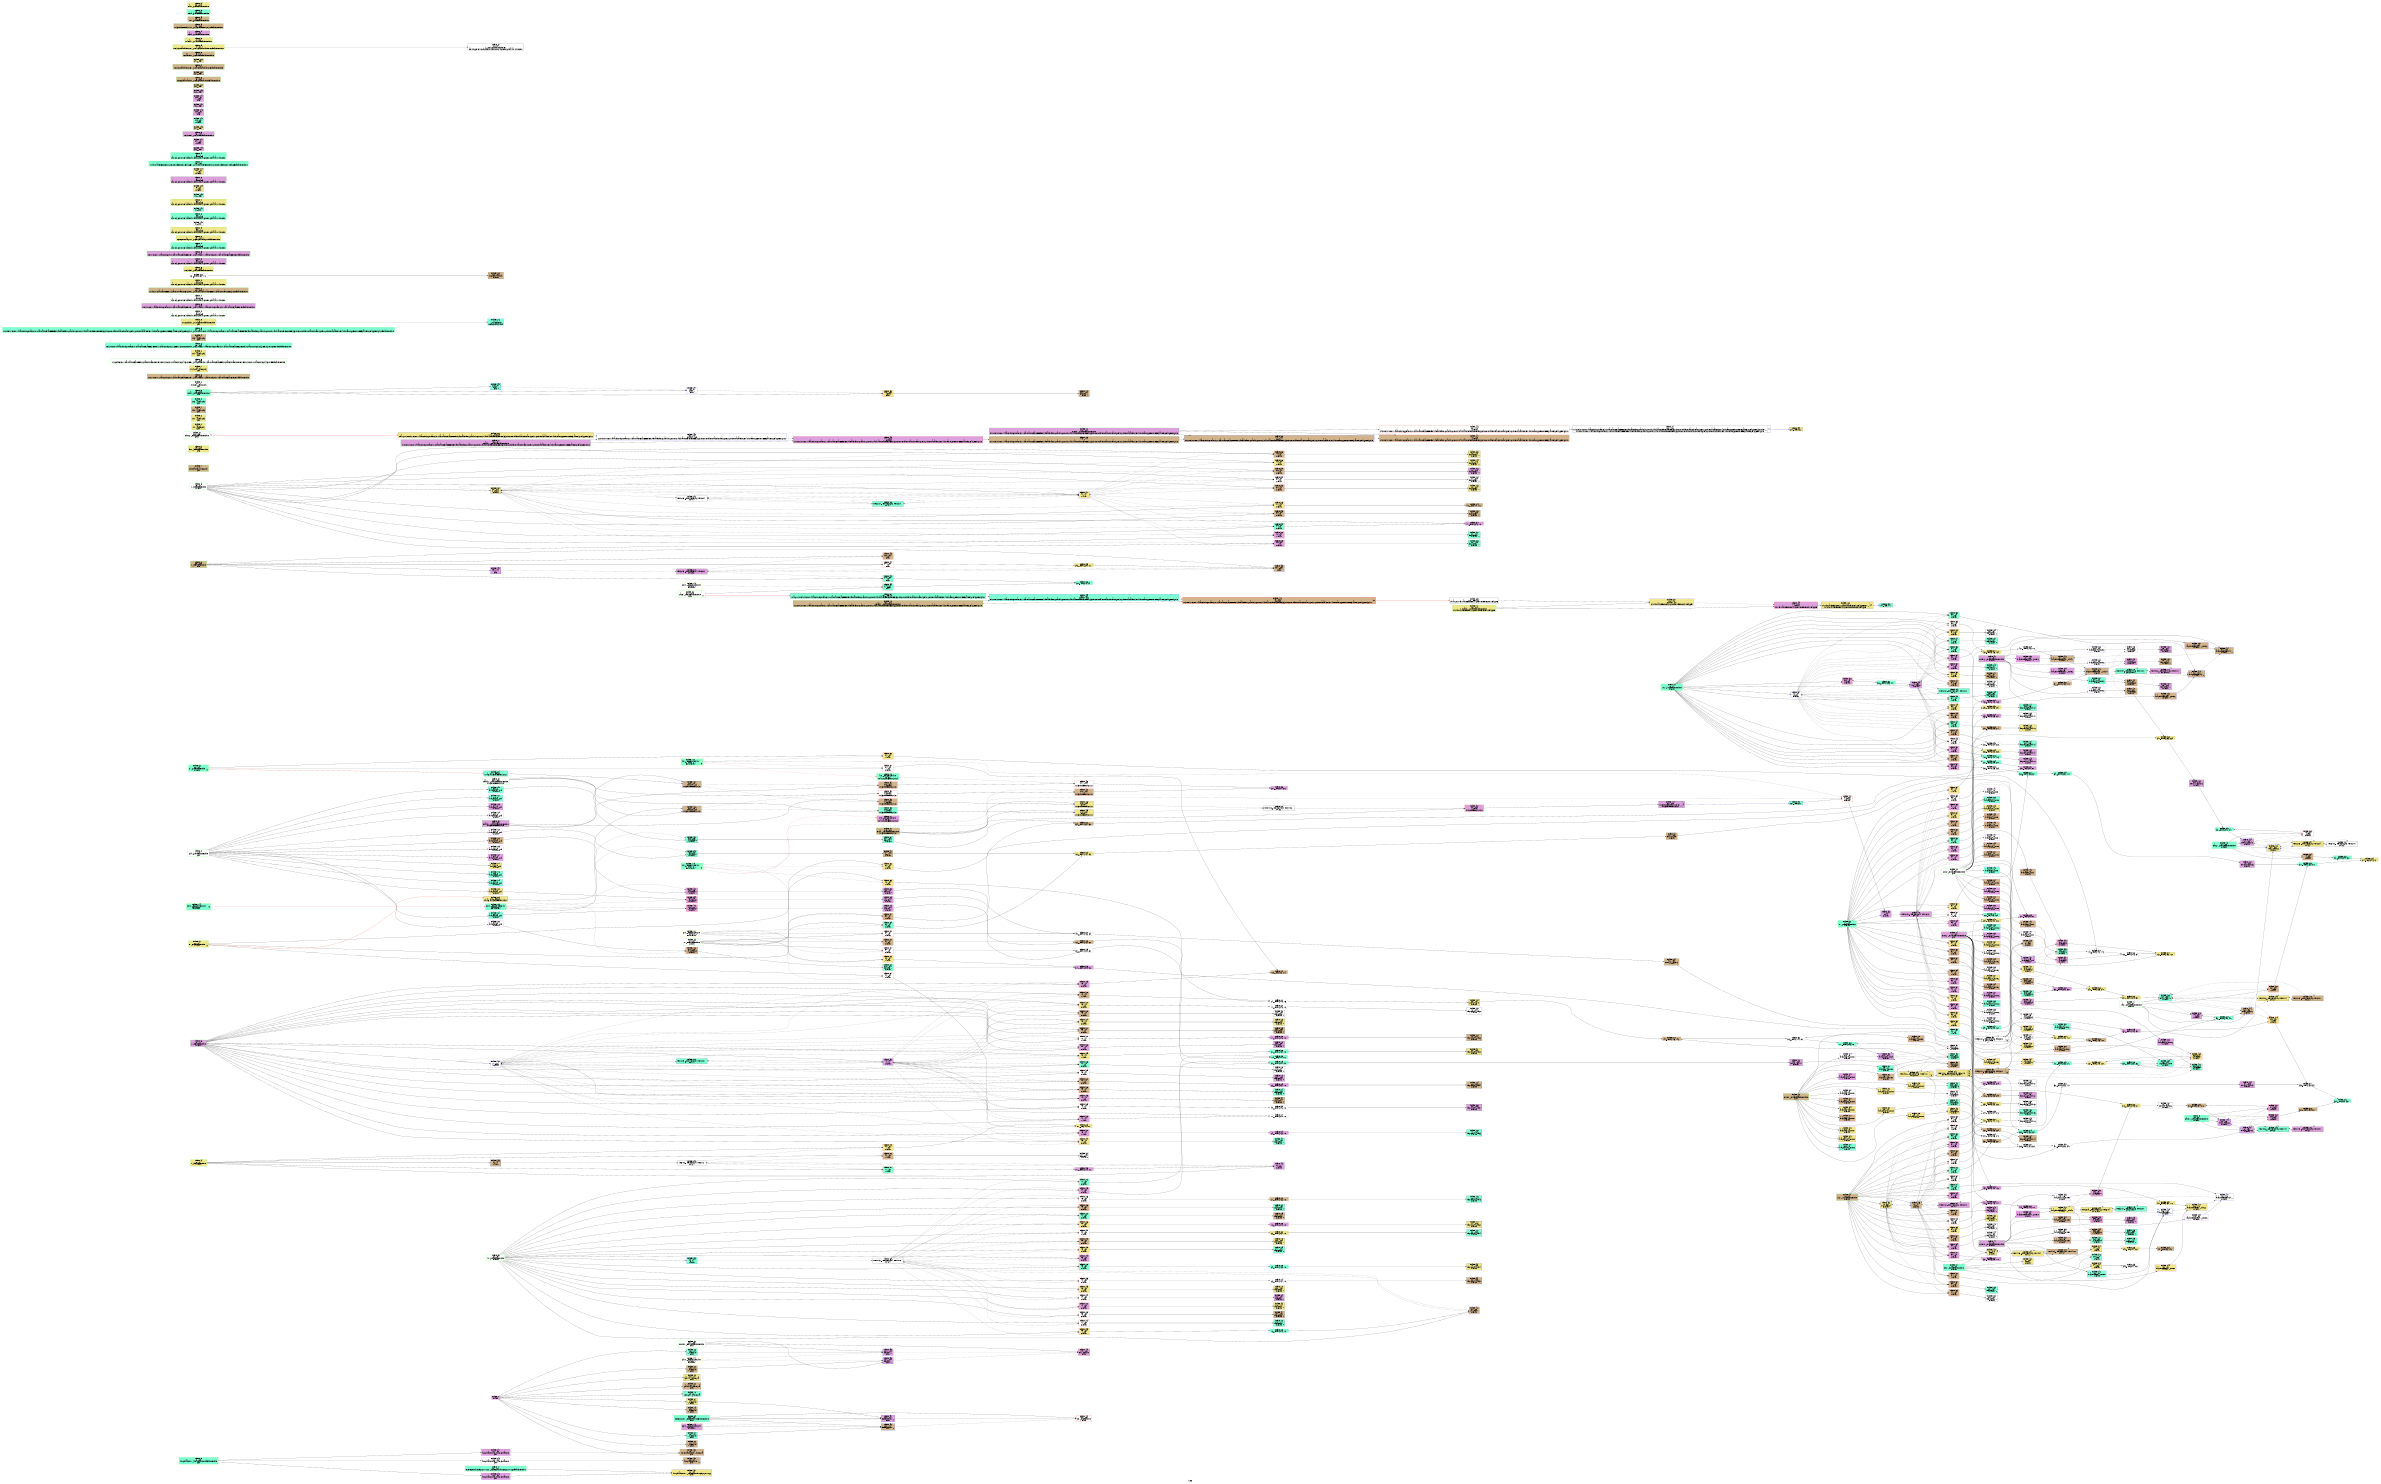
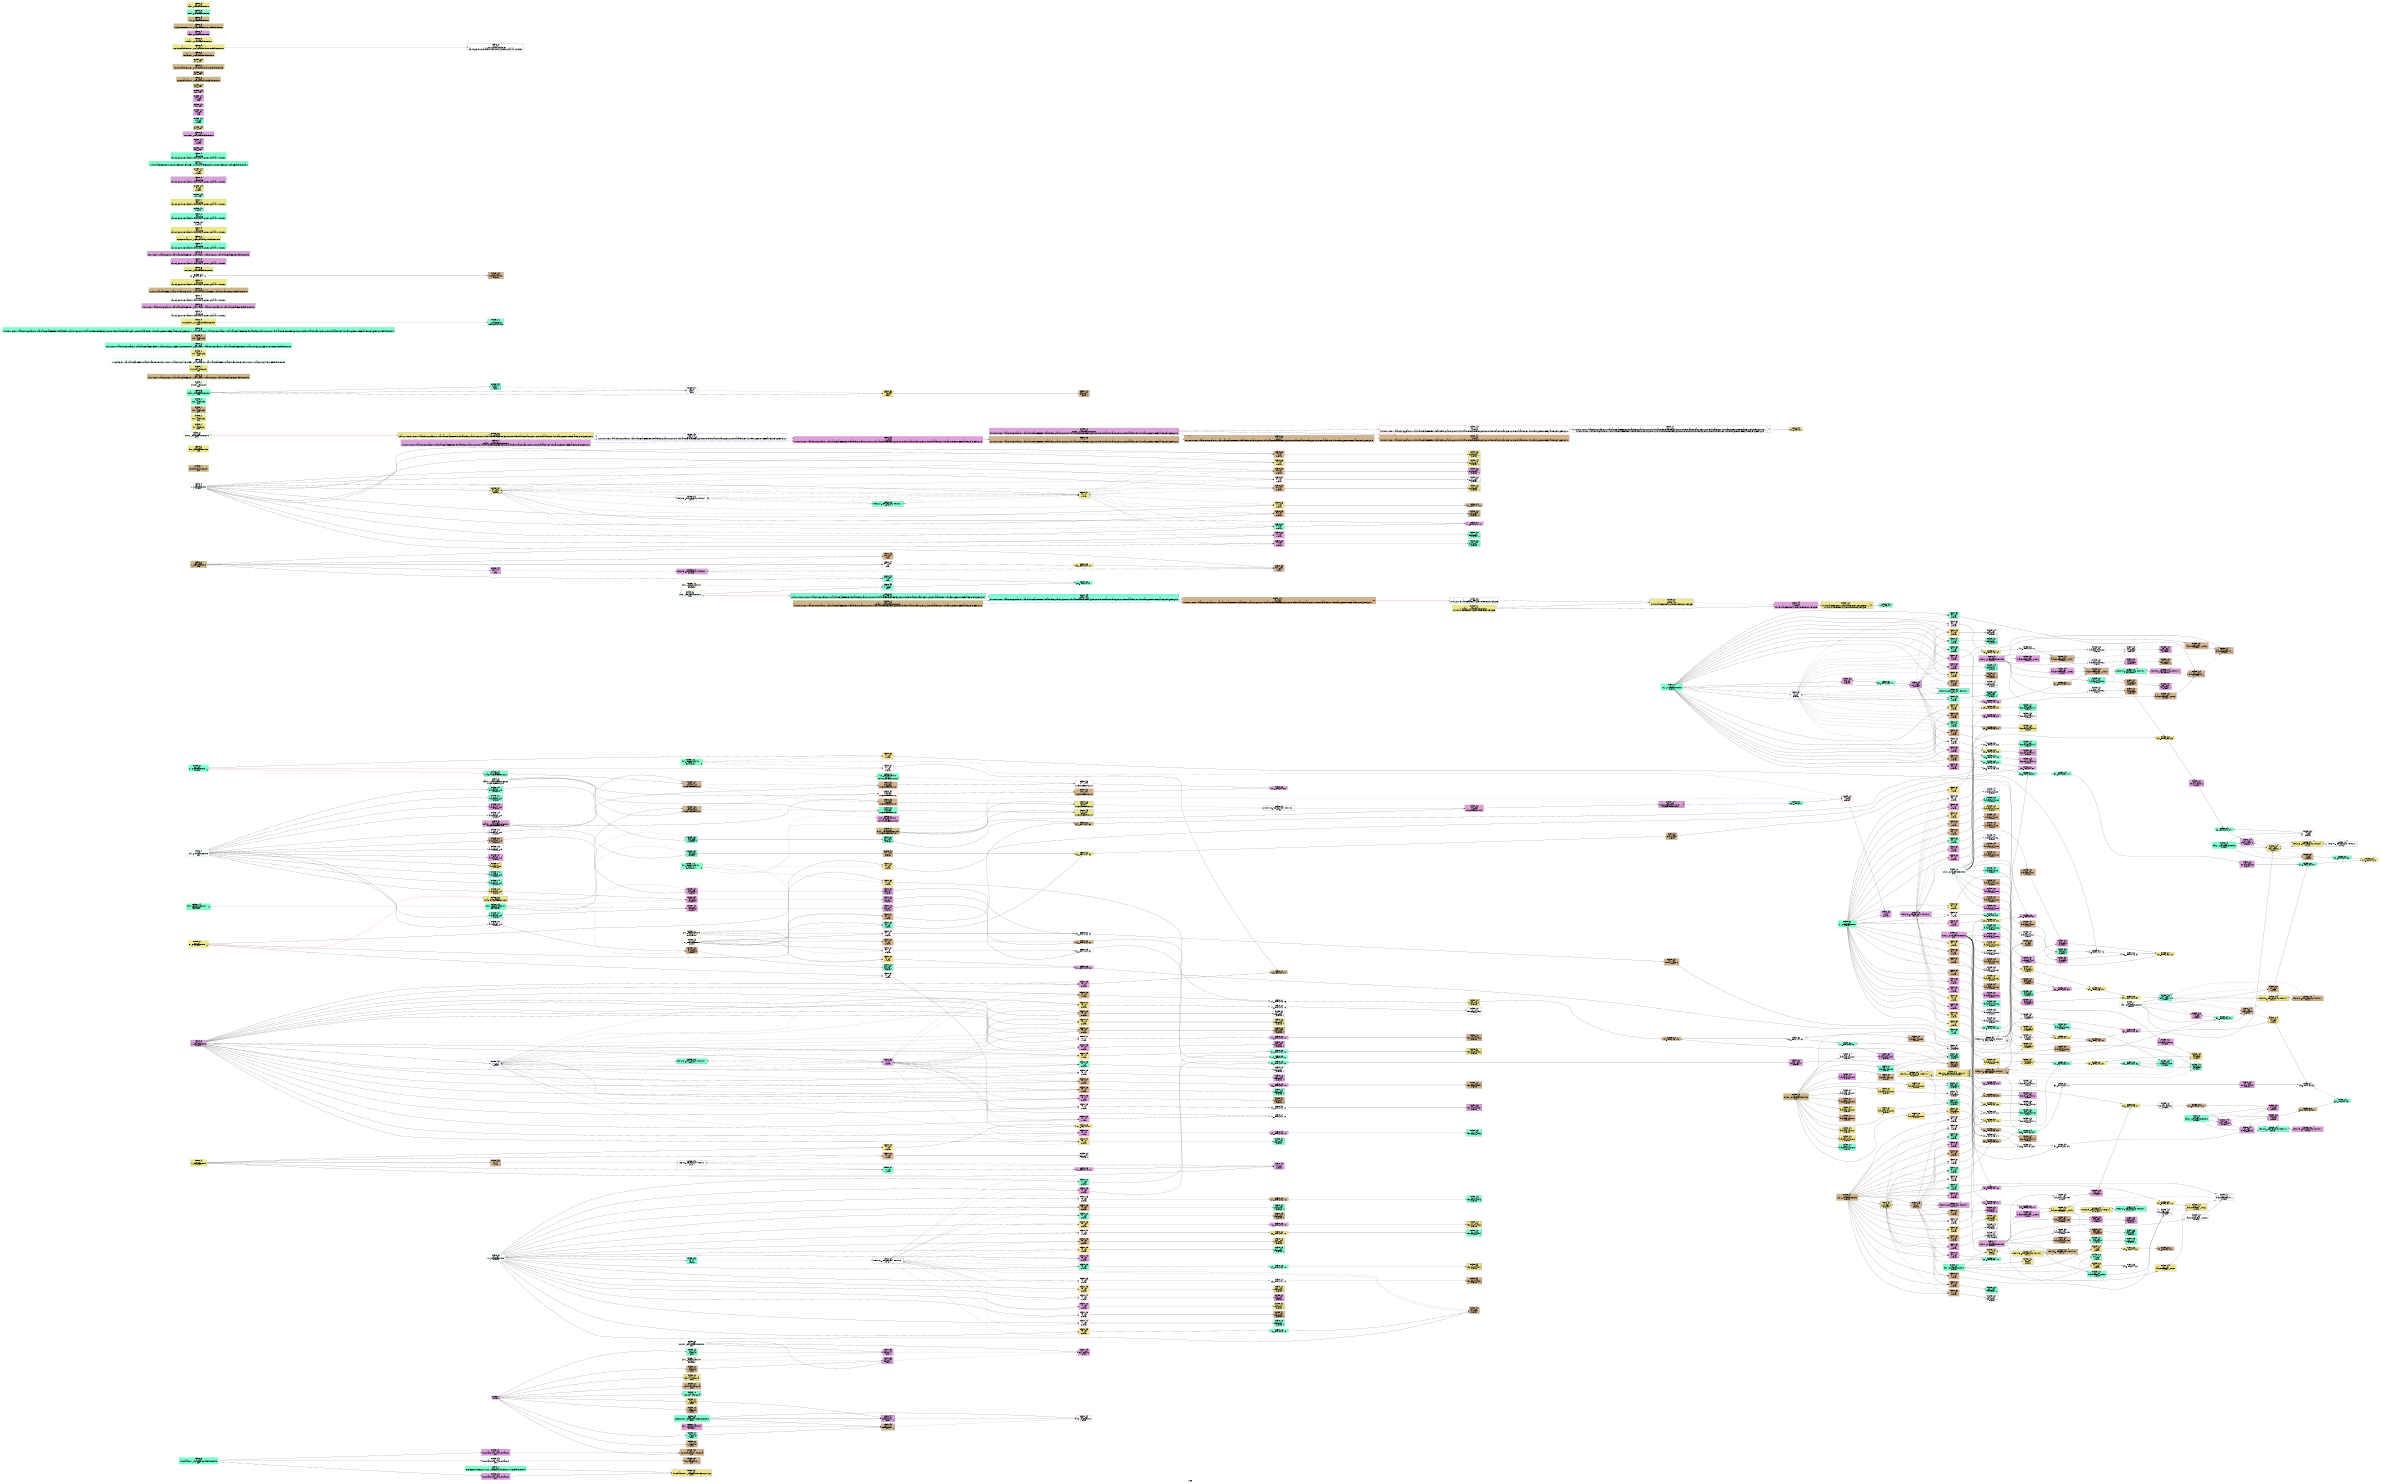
(1992, 1237) -> (1992, 1237)
(1992, 1259) -> (1992, 1259)
